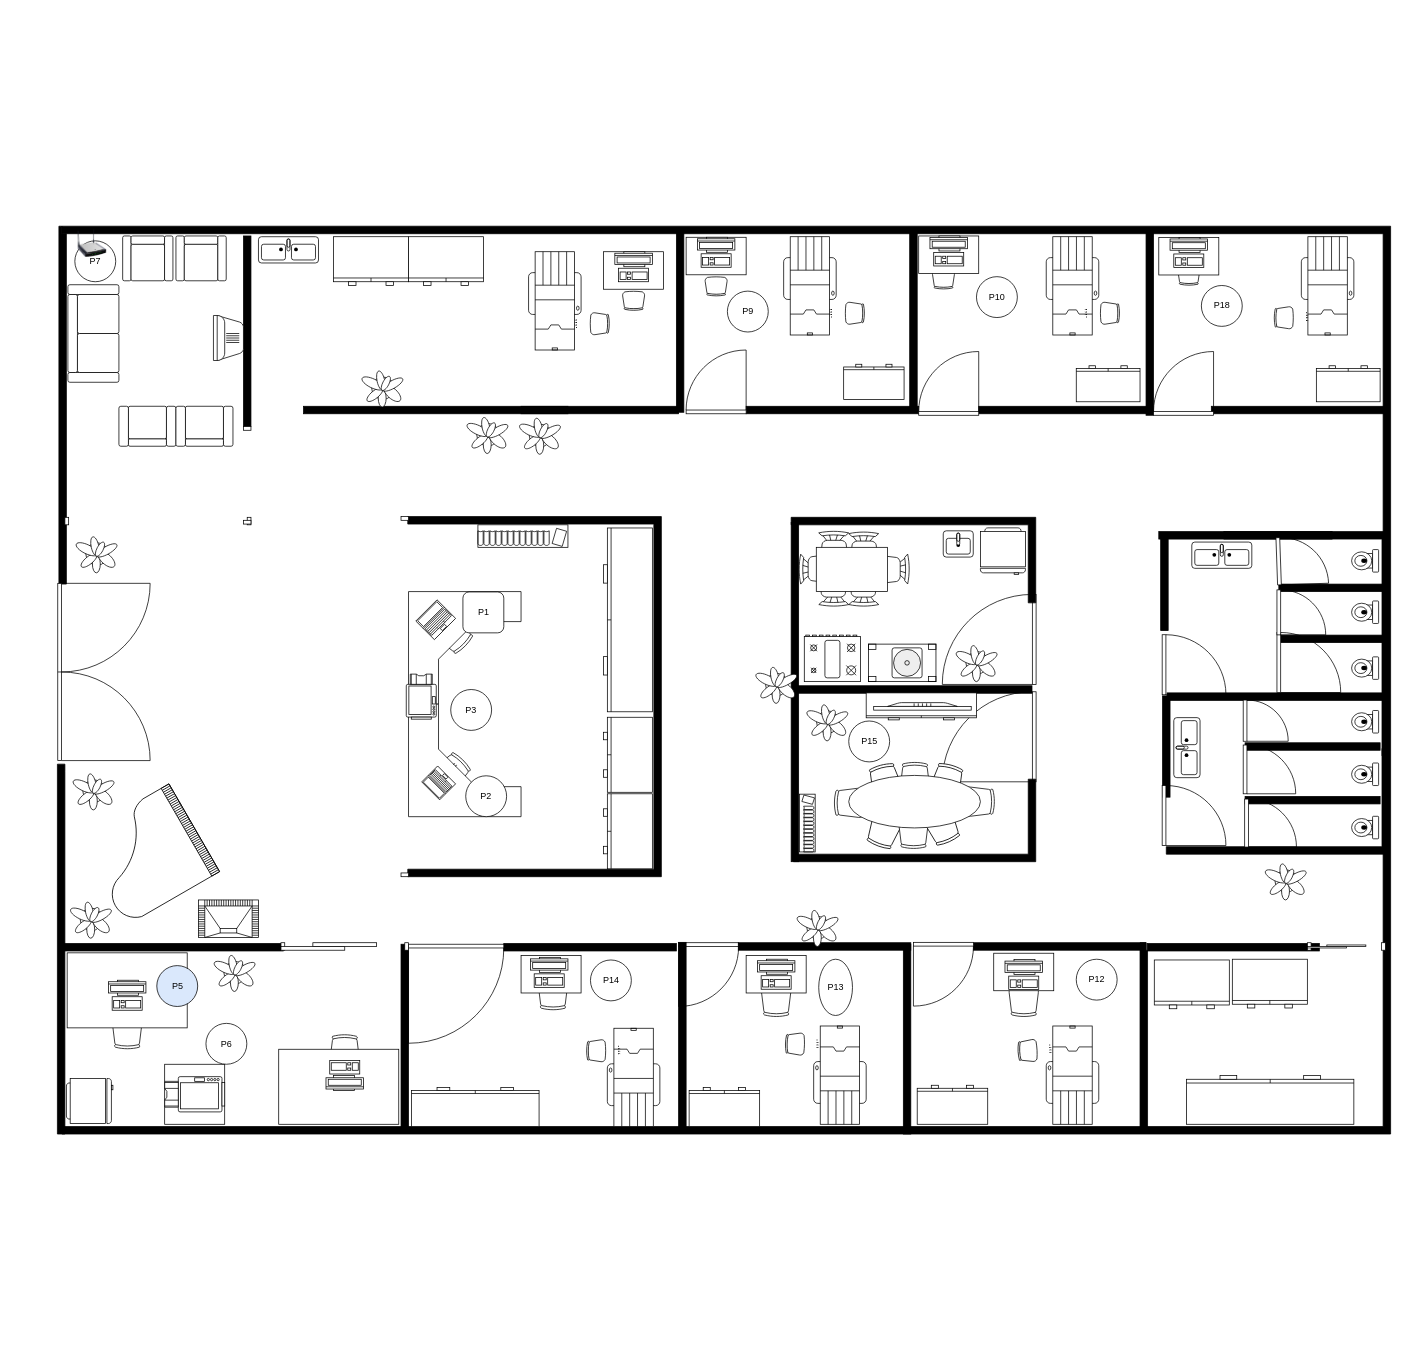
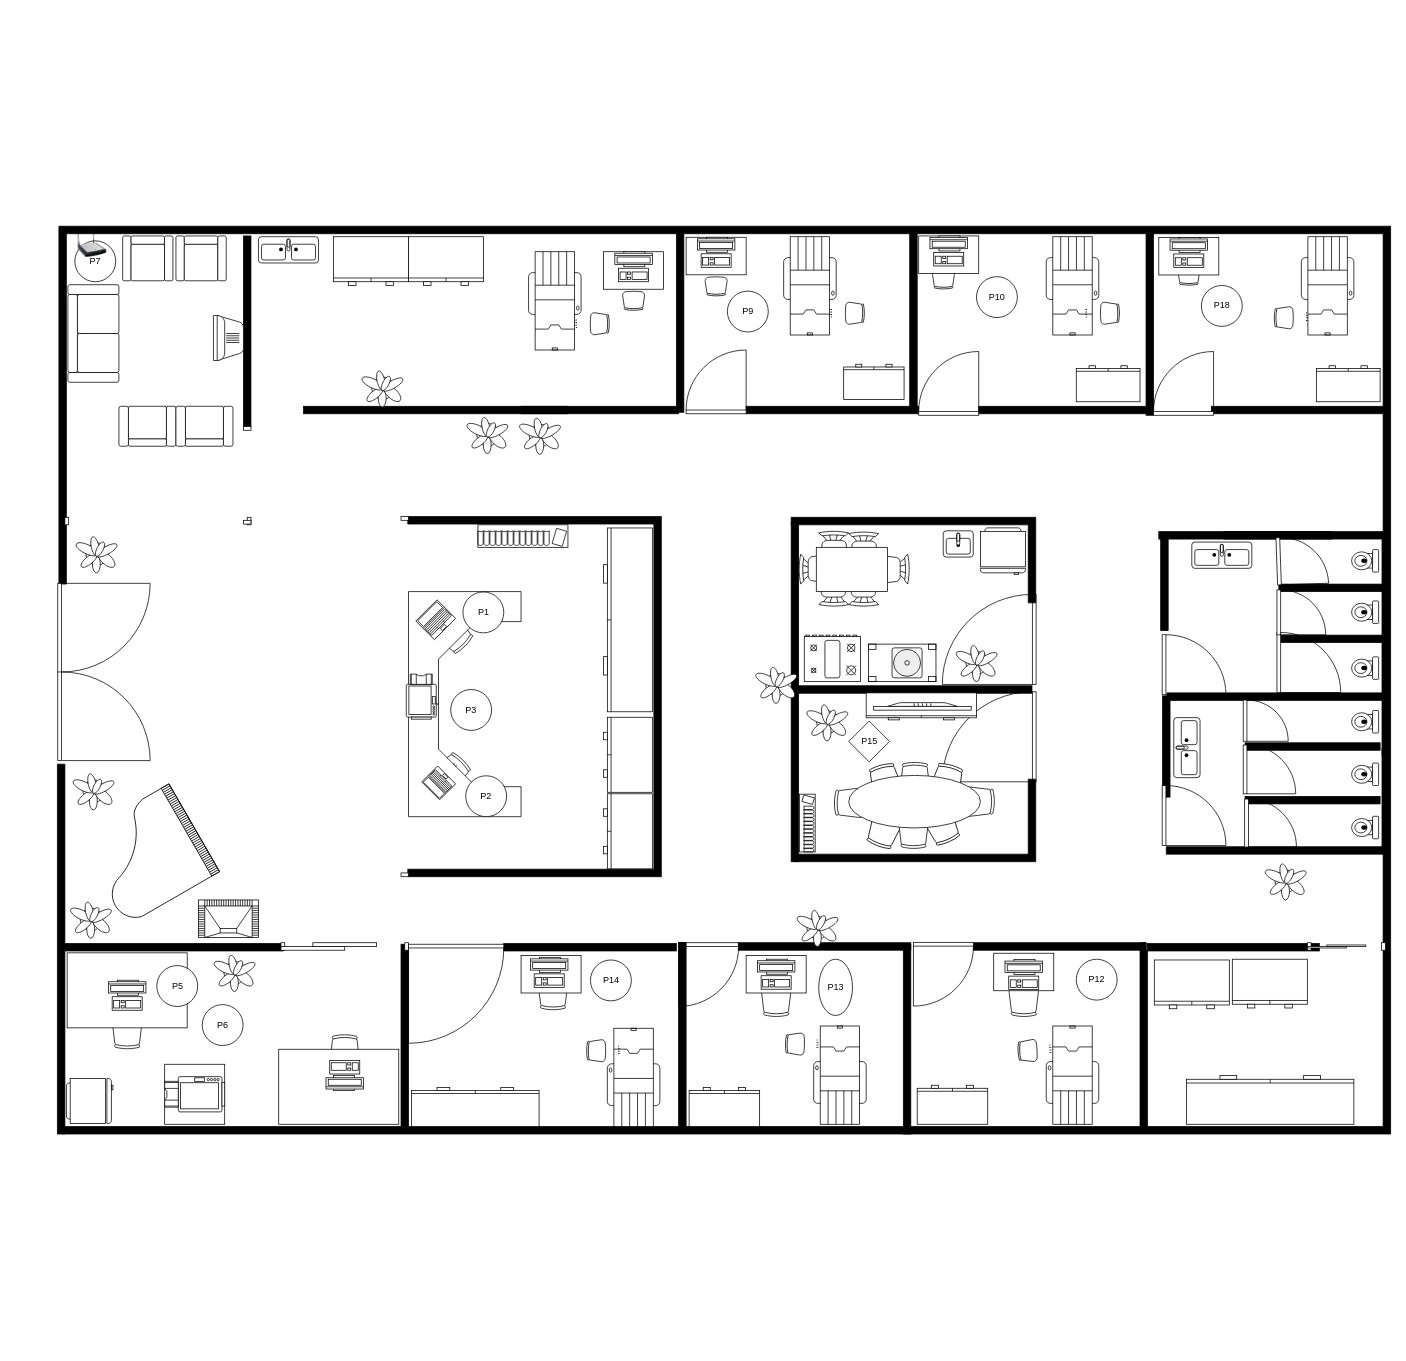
(483, 612) -> (483, 612)
(869, 741) -> (869, 741)
(177, 986) -> (177, 986)
(226, 1043) -> (223, 1025)
